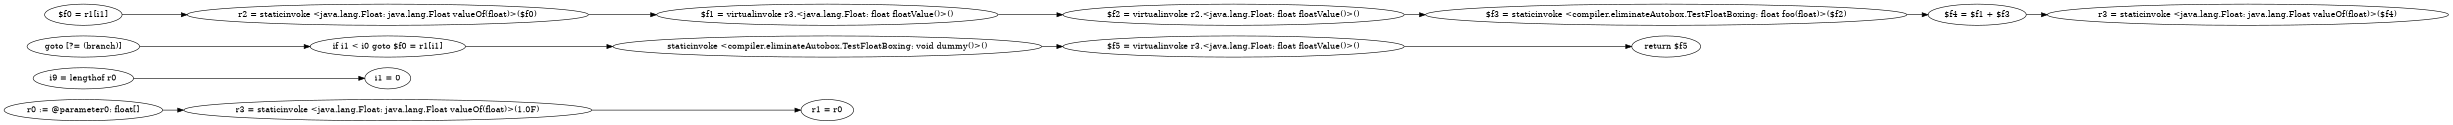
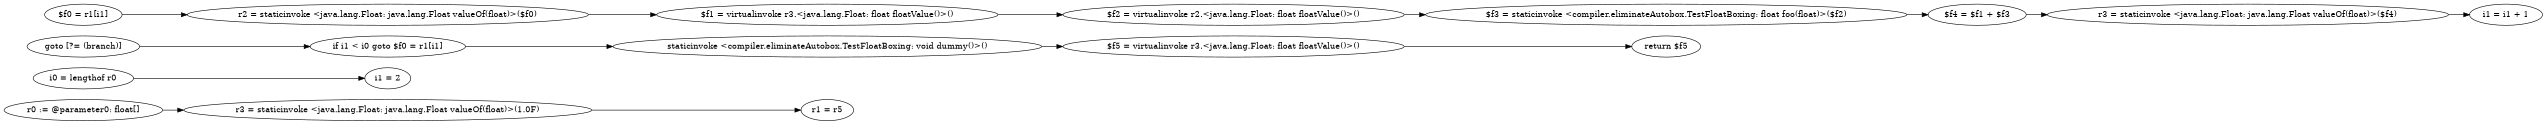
none -> (2506, 15)
(83, 78) -> (83, 78)
(388, 78) -> (388, 78)
(827, 110) -> (827, 110)
